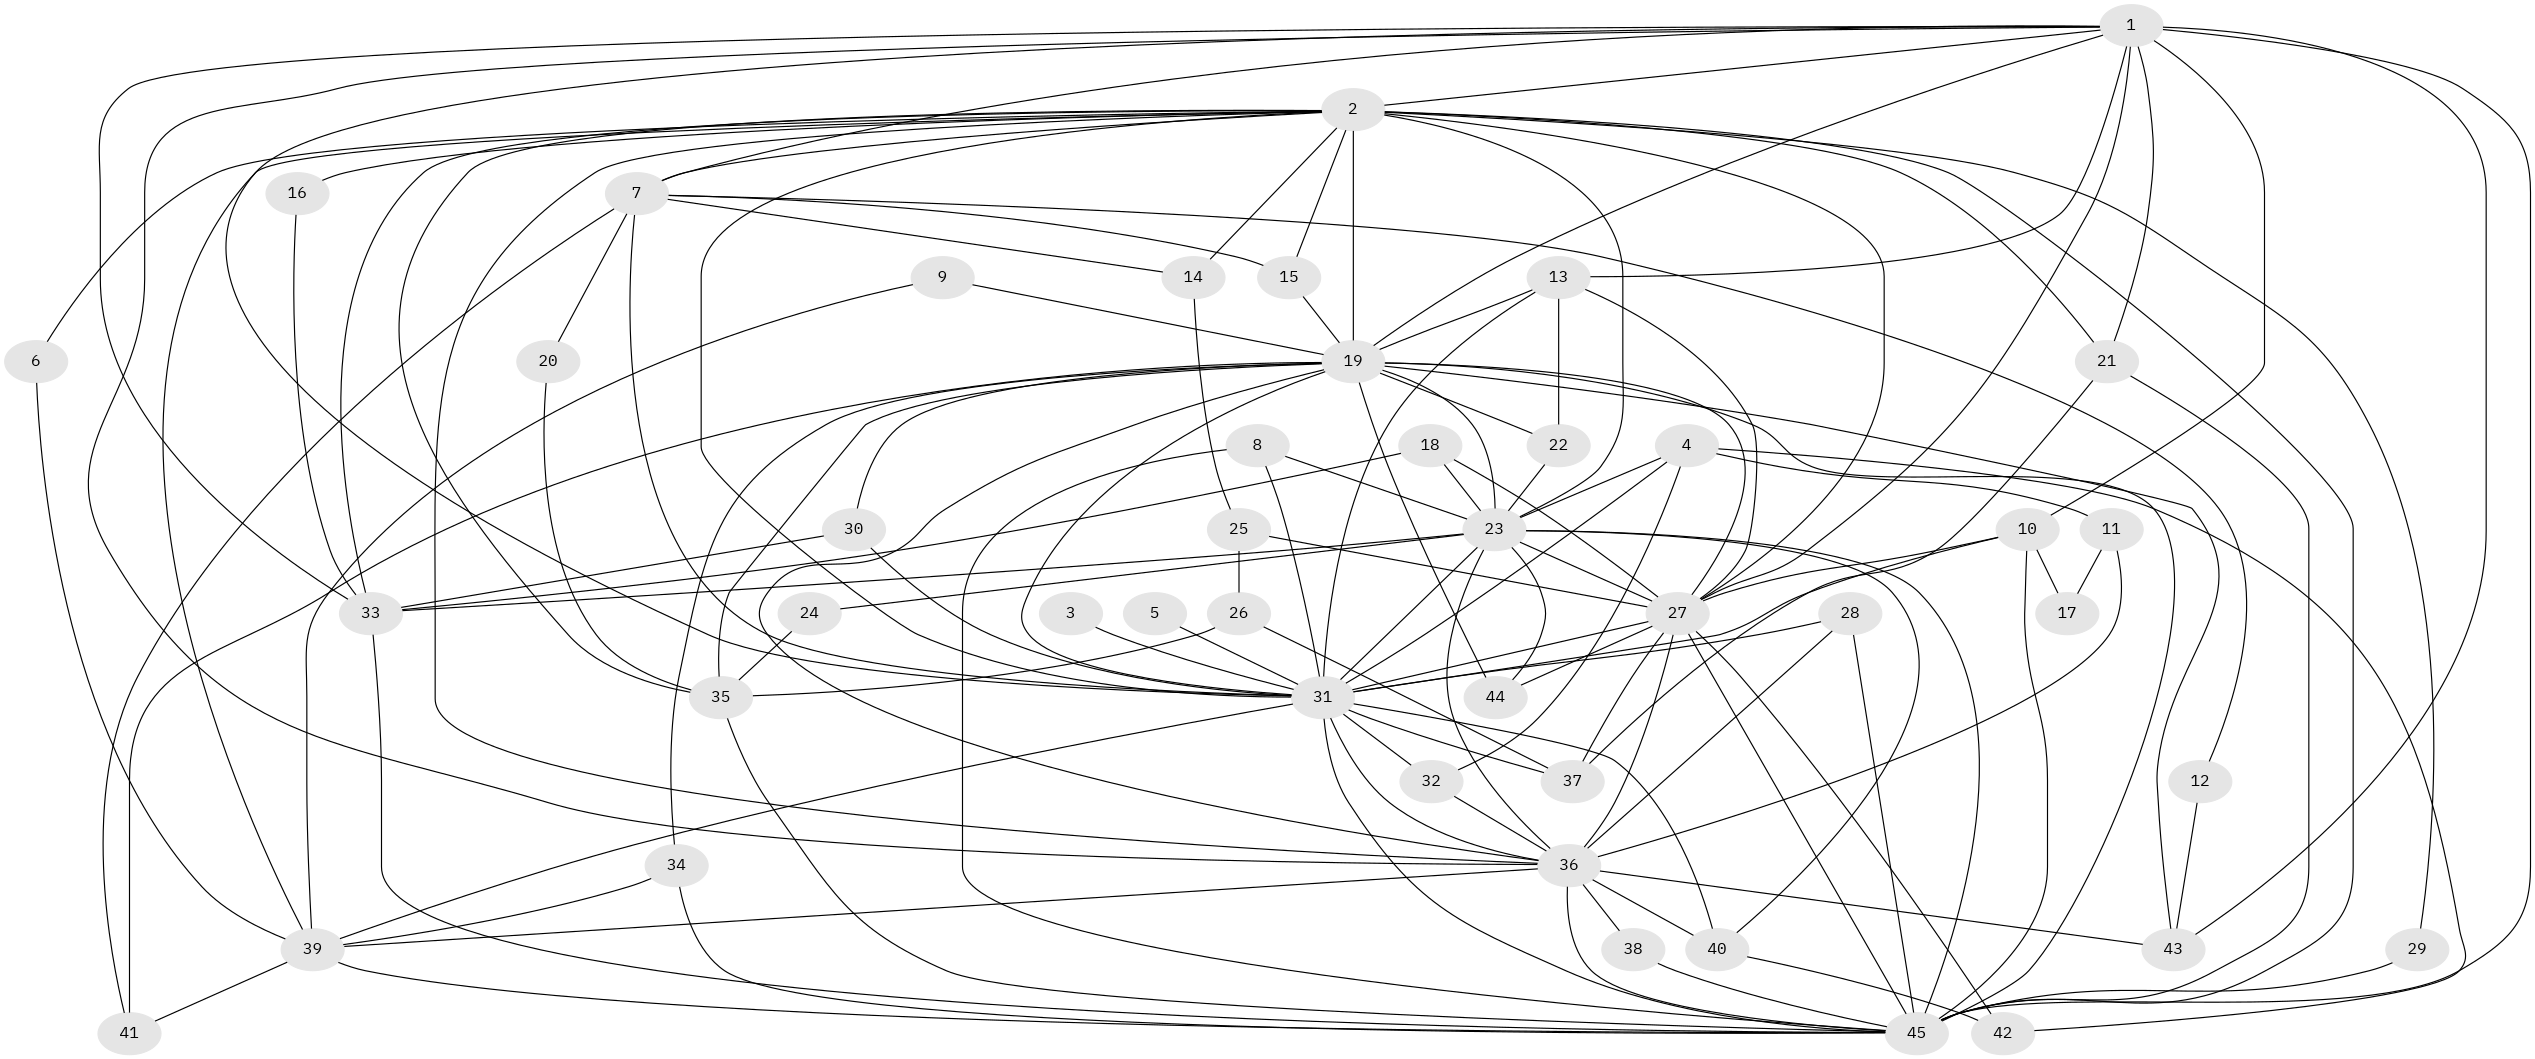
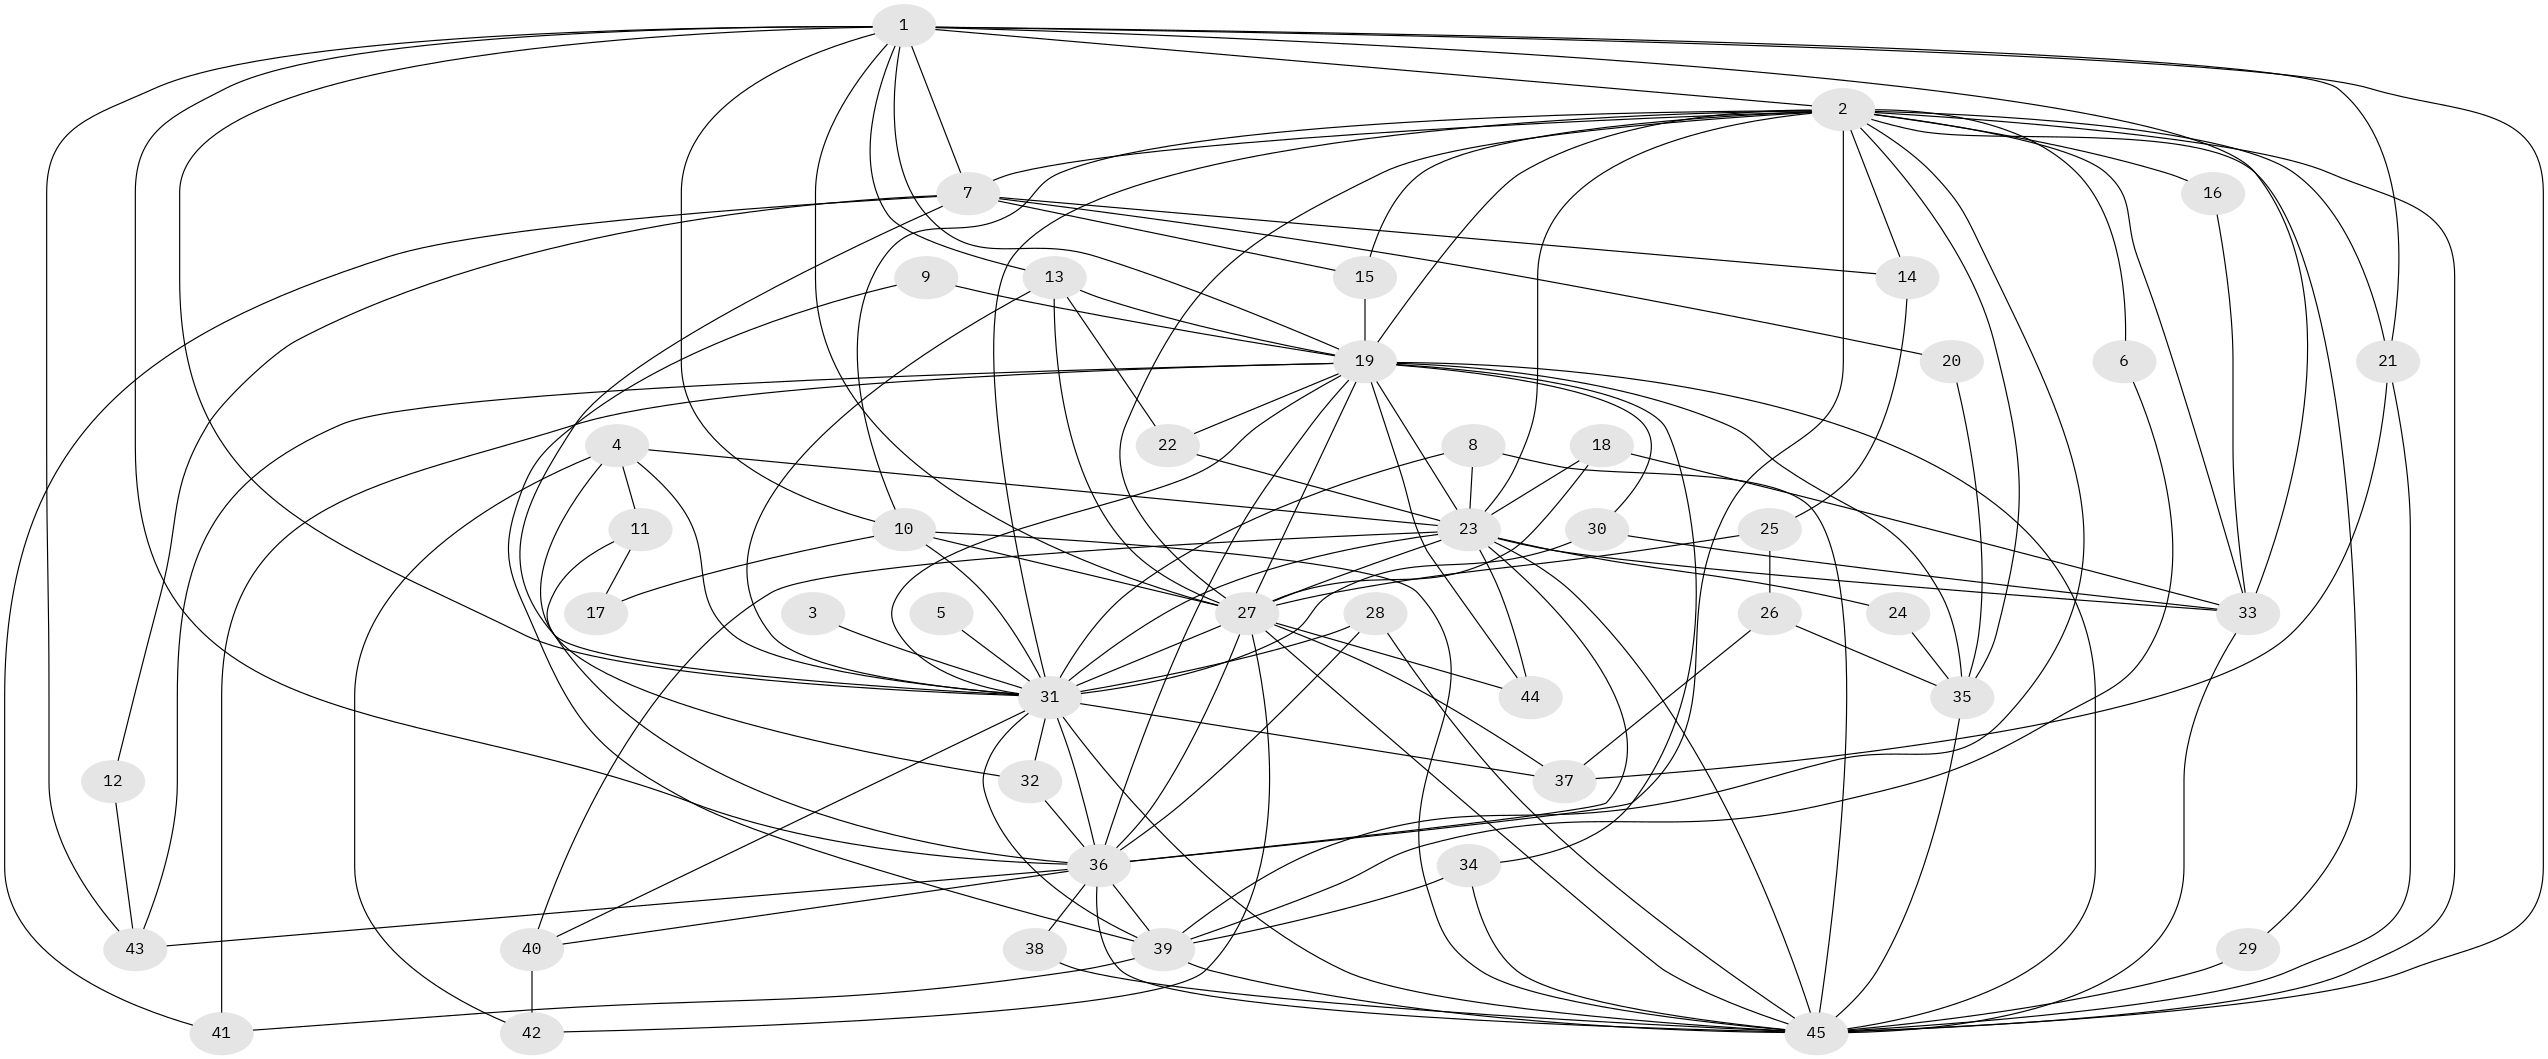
none -> (1262, 135)
